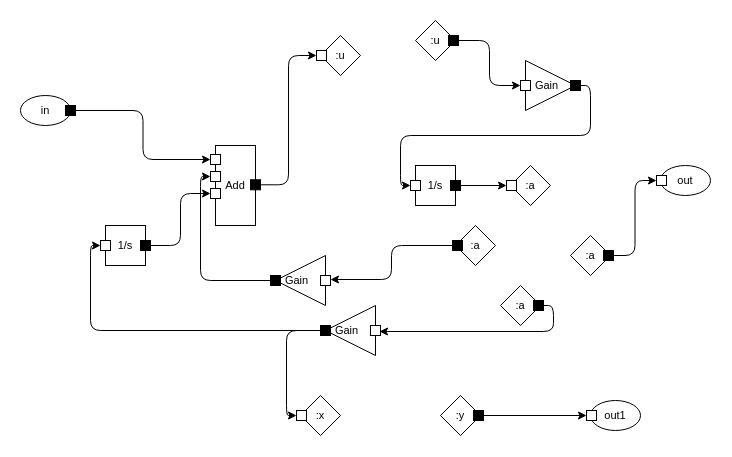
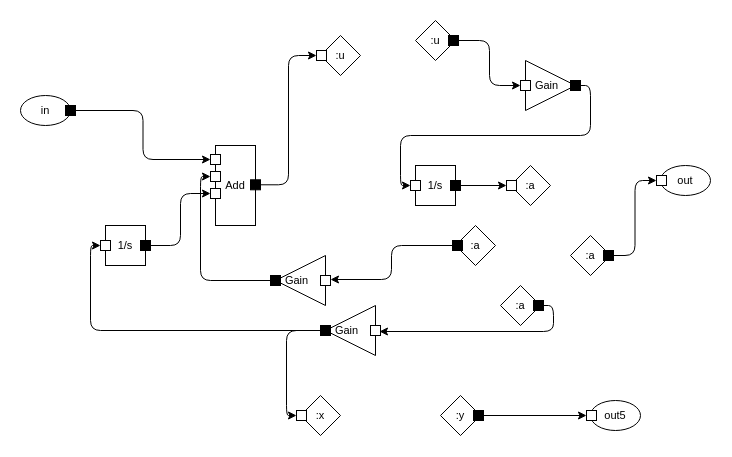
(616, 414) -> (616, 414)
